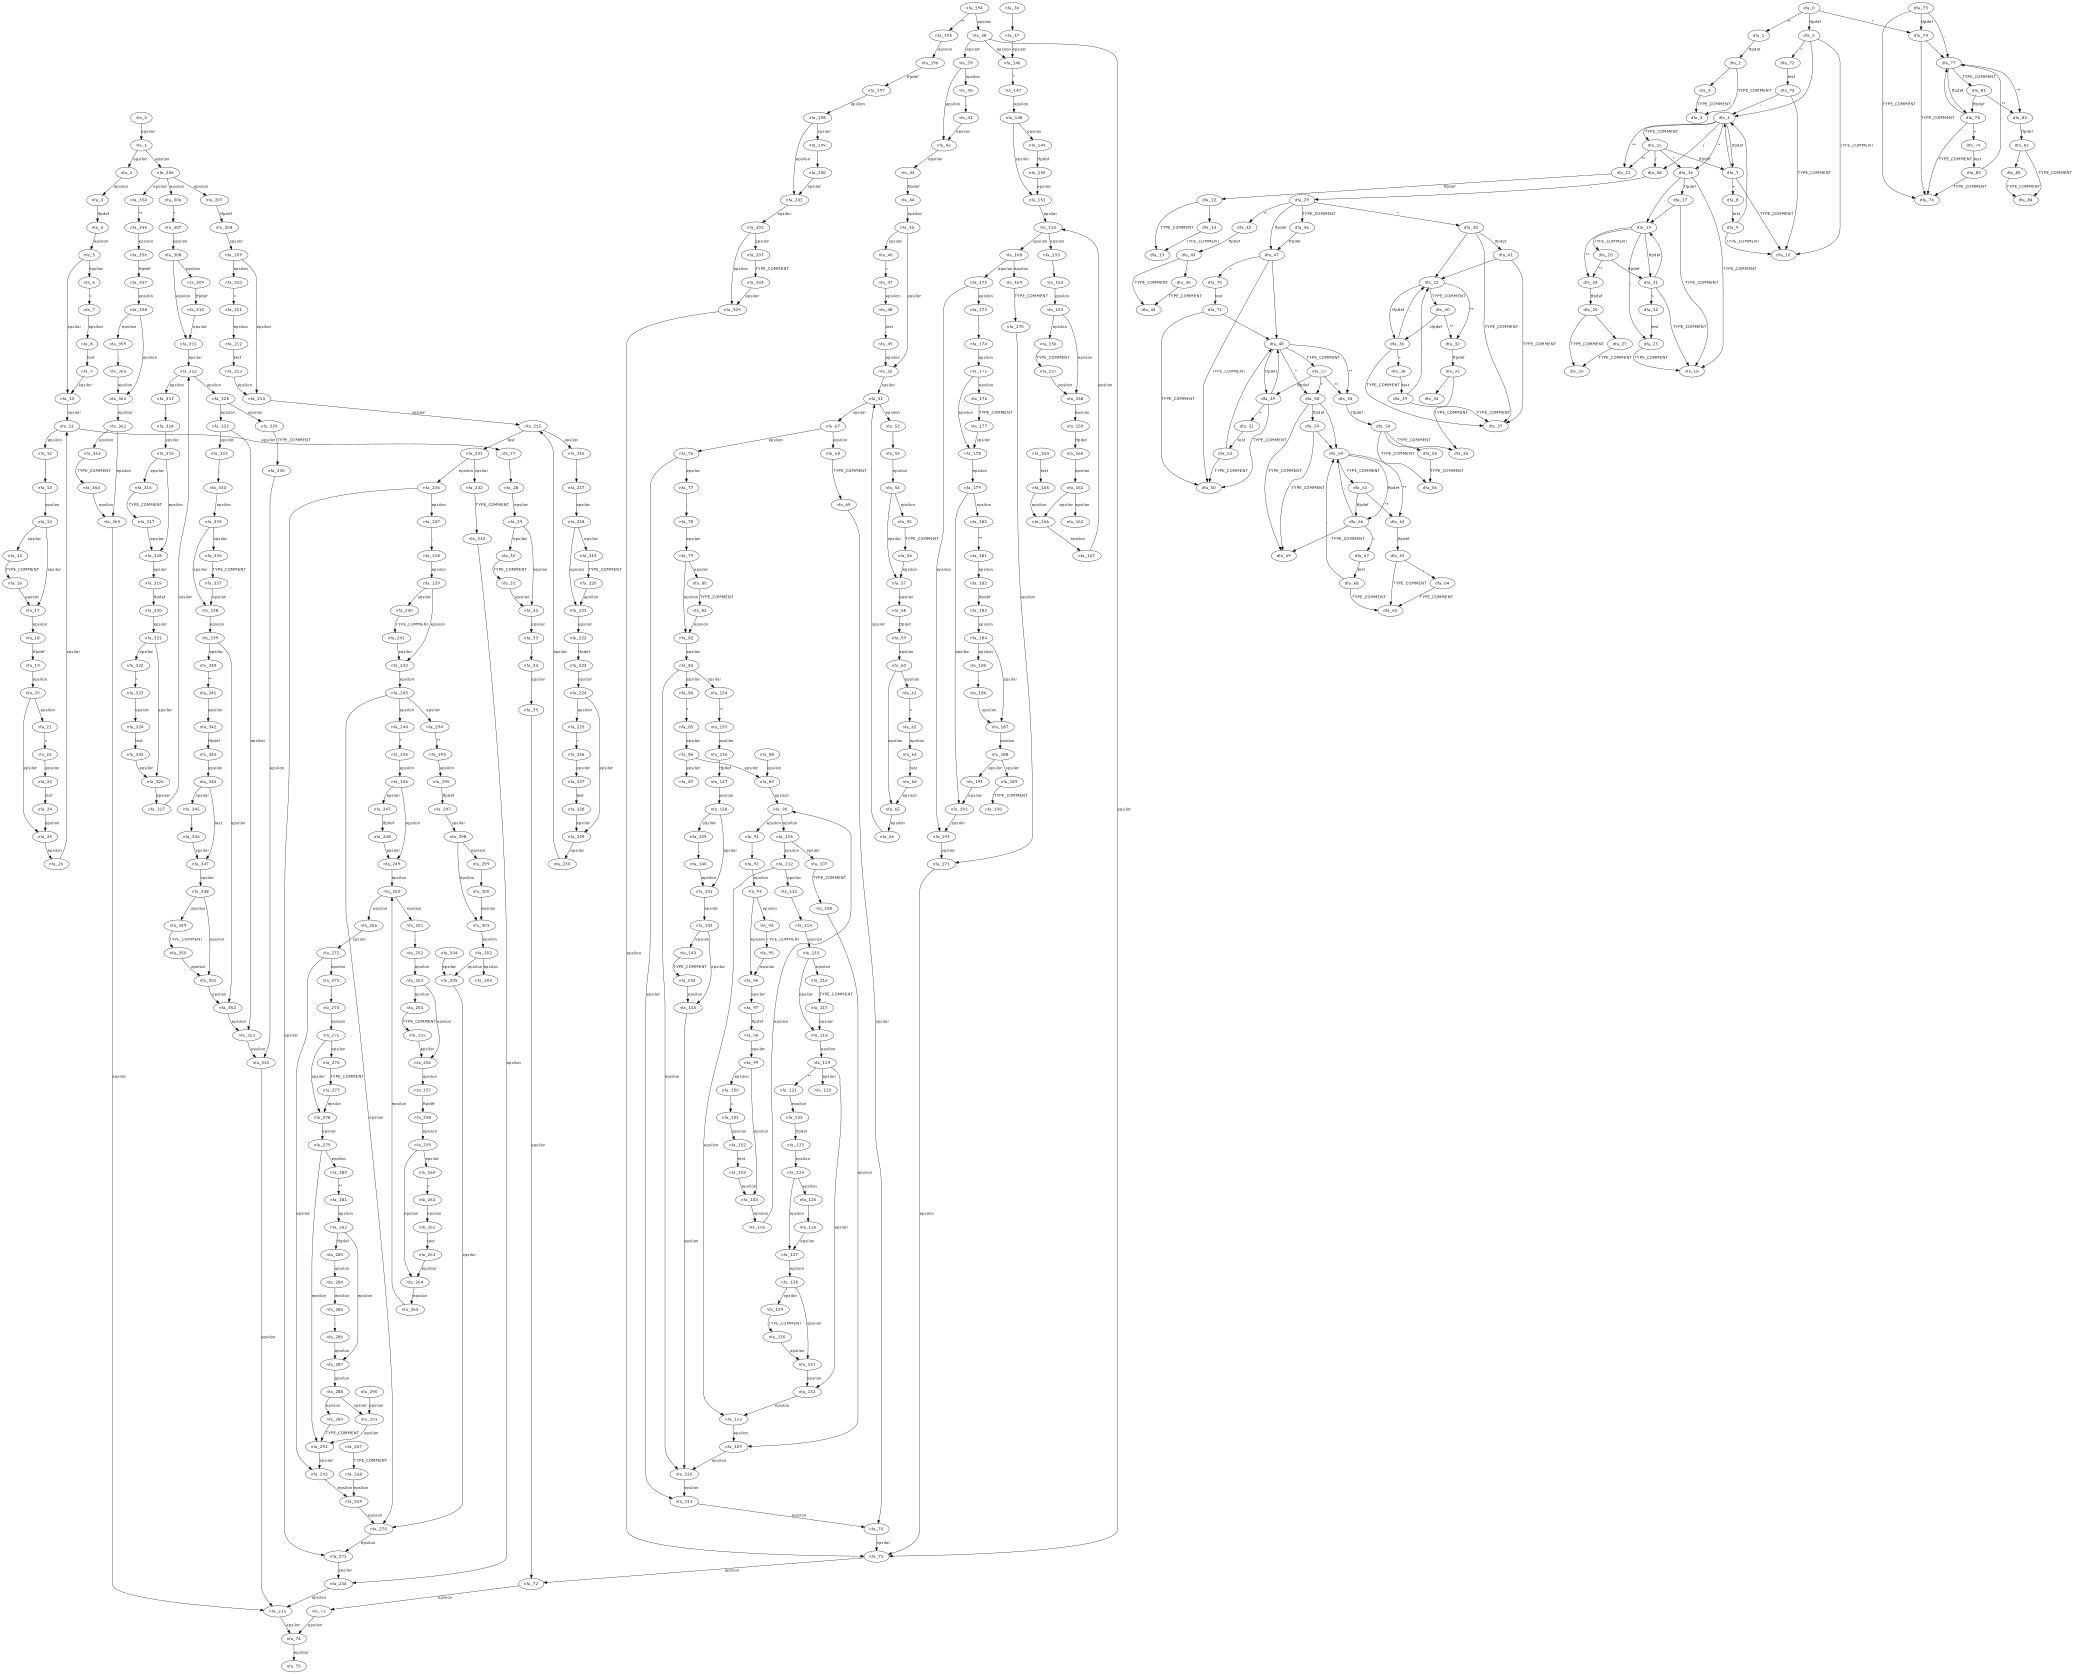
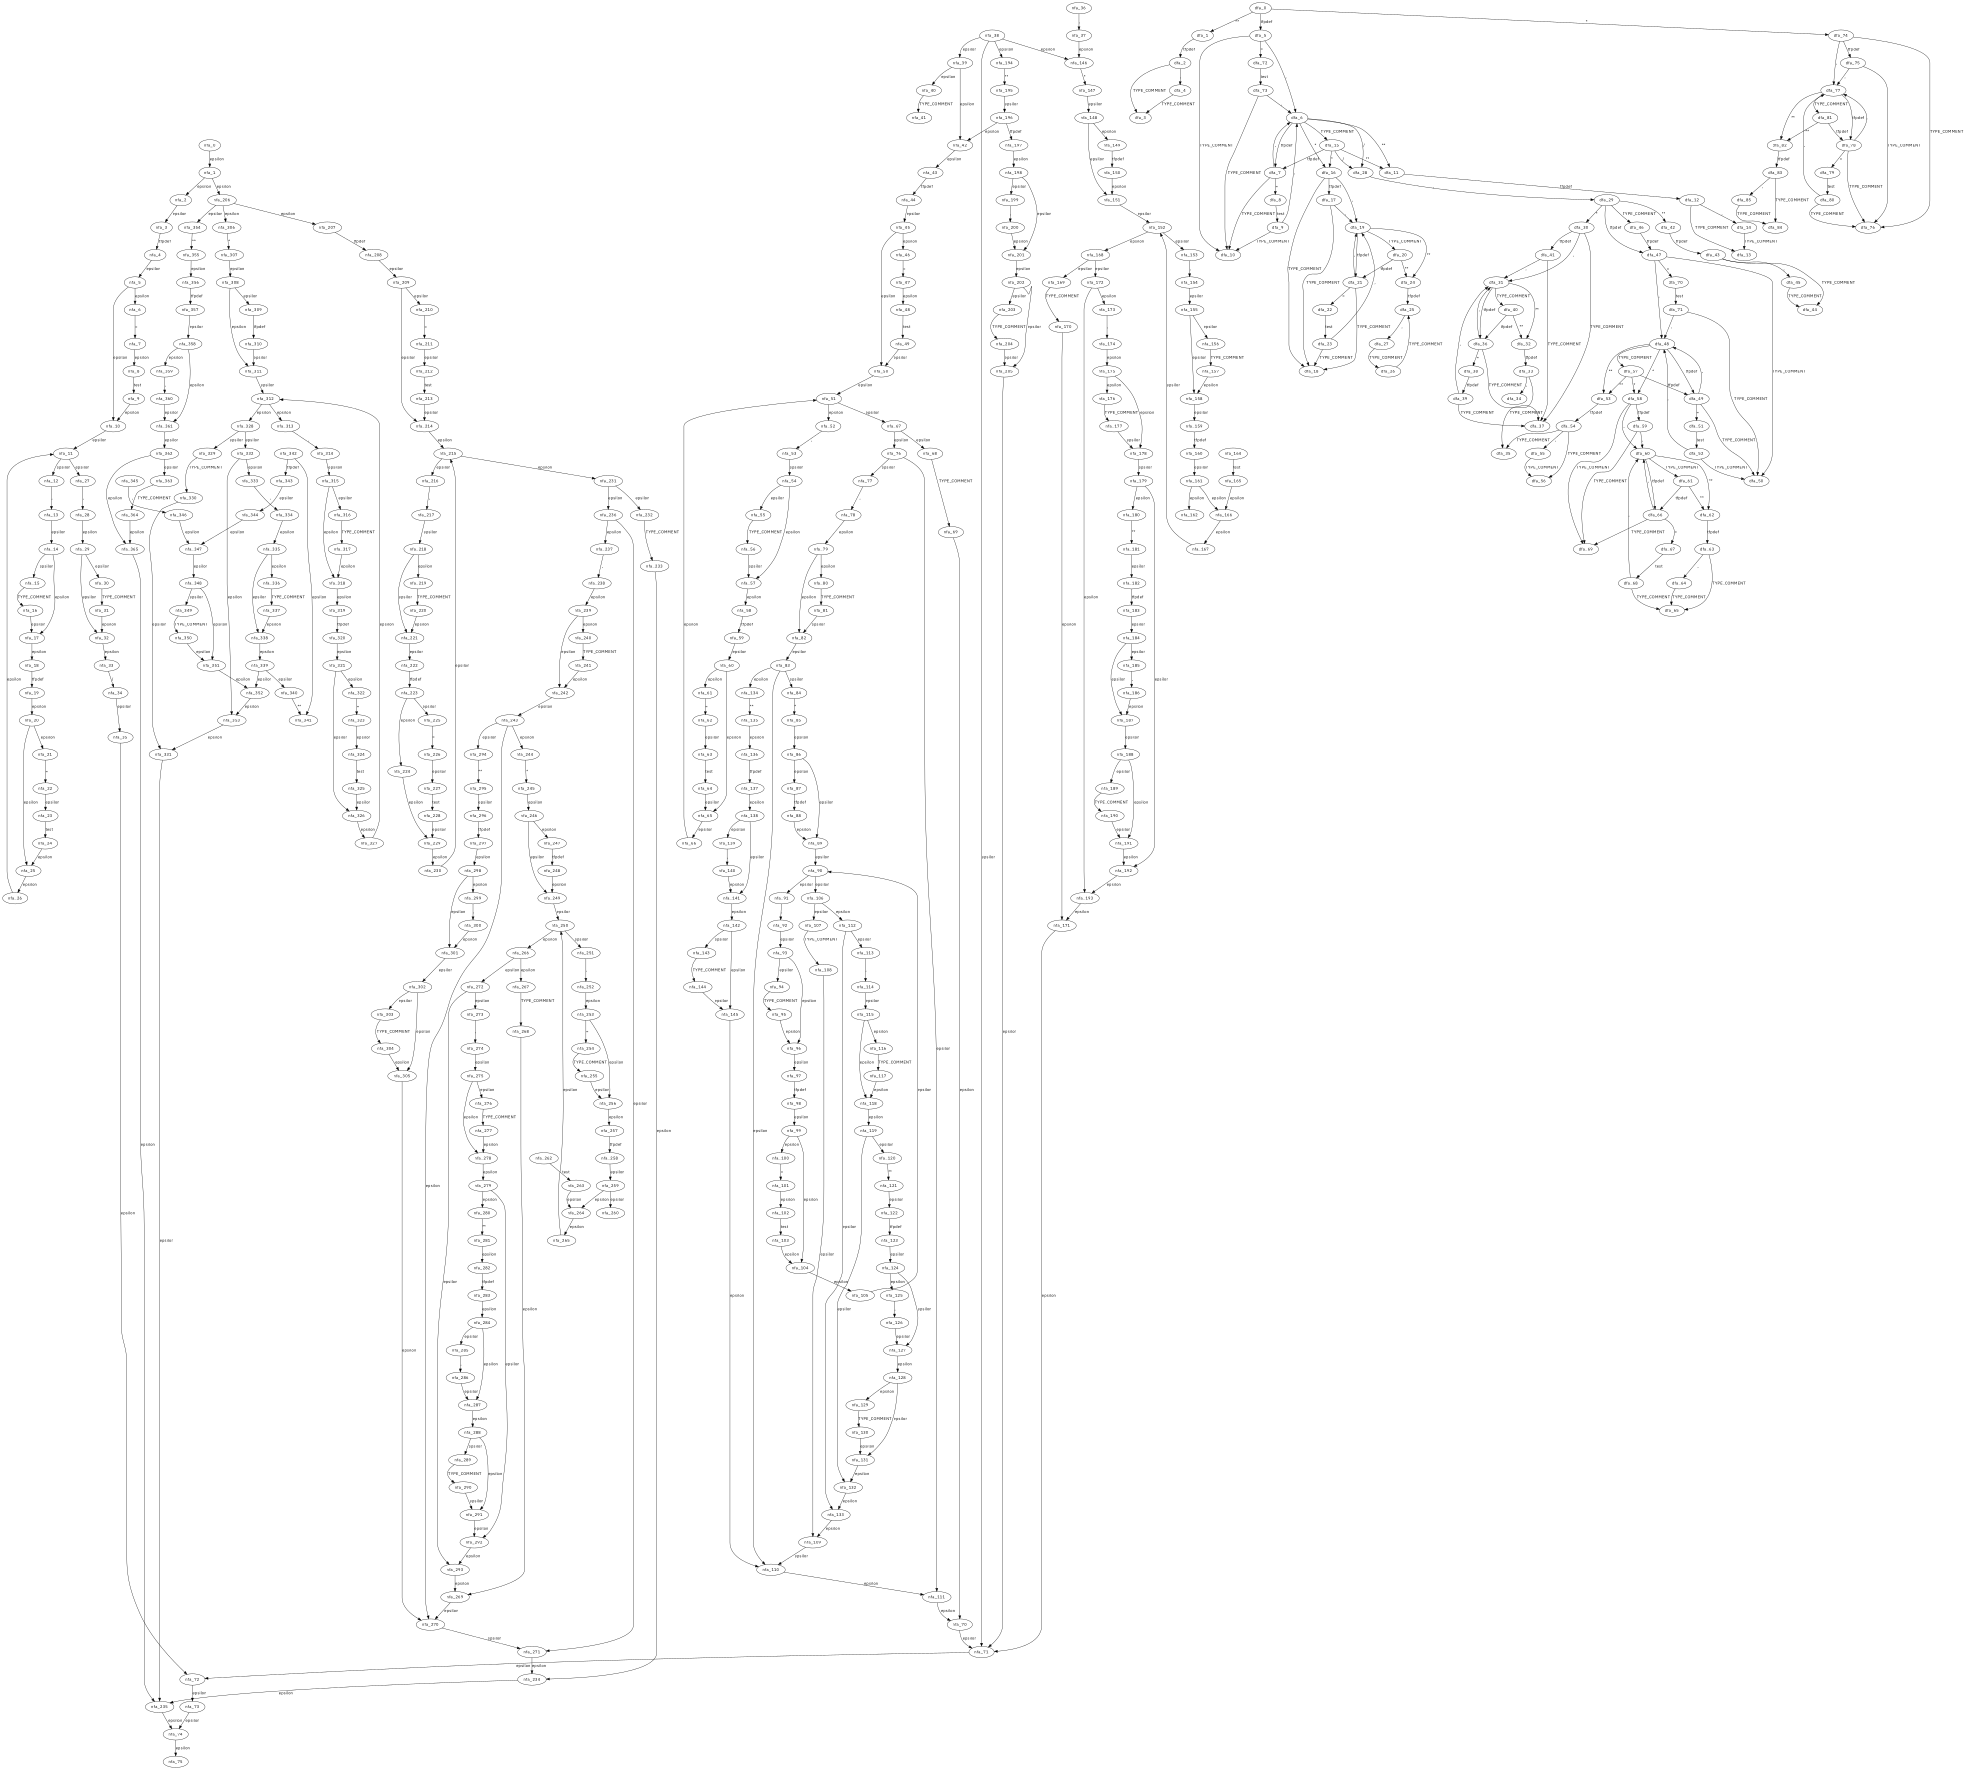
(977, 20) -> (998, 48)
(1921, 20) -> (1846, 48)
(966, 104) -> (936, 104)
(956, 130) -> (984, 131)
(1630, 286) -> (1369, 293)
(1571, 337) -> (1408, 345)
(1406, 385) -> (1473, 385)
(511, 440) -> (545, 467)
(208, 708) -> (311, 584)
(577, 708) -> (420, 705)
(196, 793) -> none
none -> (794, 801)
(218, 823) -> (237, 532)
none -> (1115, 828)
none -> (521, 968)
(422, 994) -> (587, 1032)
none -> (376, 1030)
(807, 1076) -> (888, 1170)
(427, 1200) -> none
(358, 1295) -> (484, 1363)
(326, 1431) -> (448, 1472)
